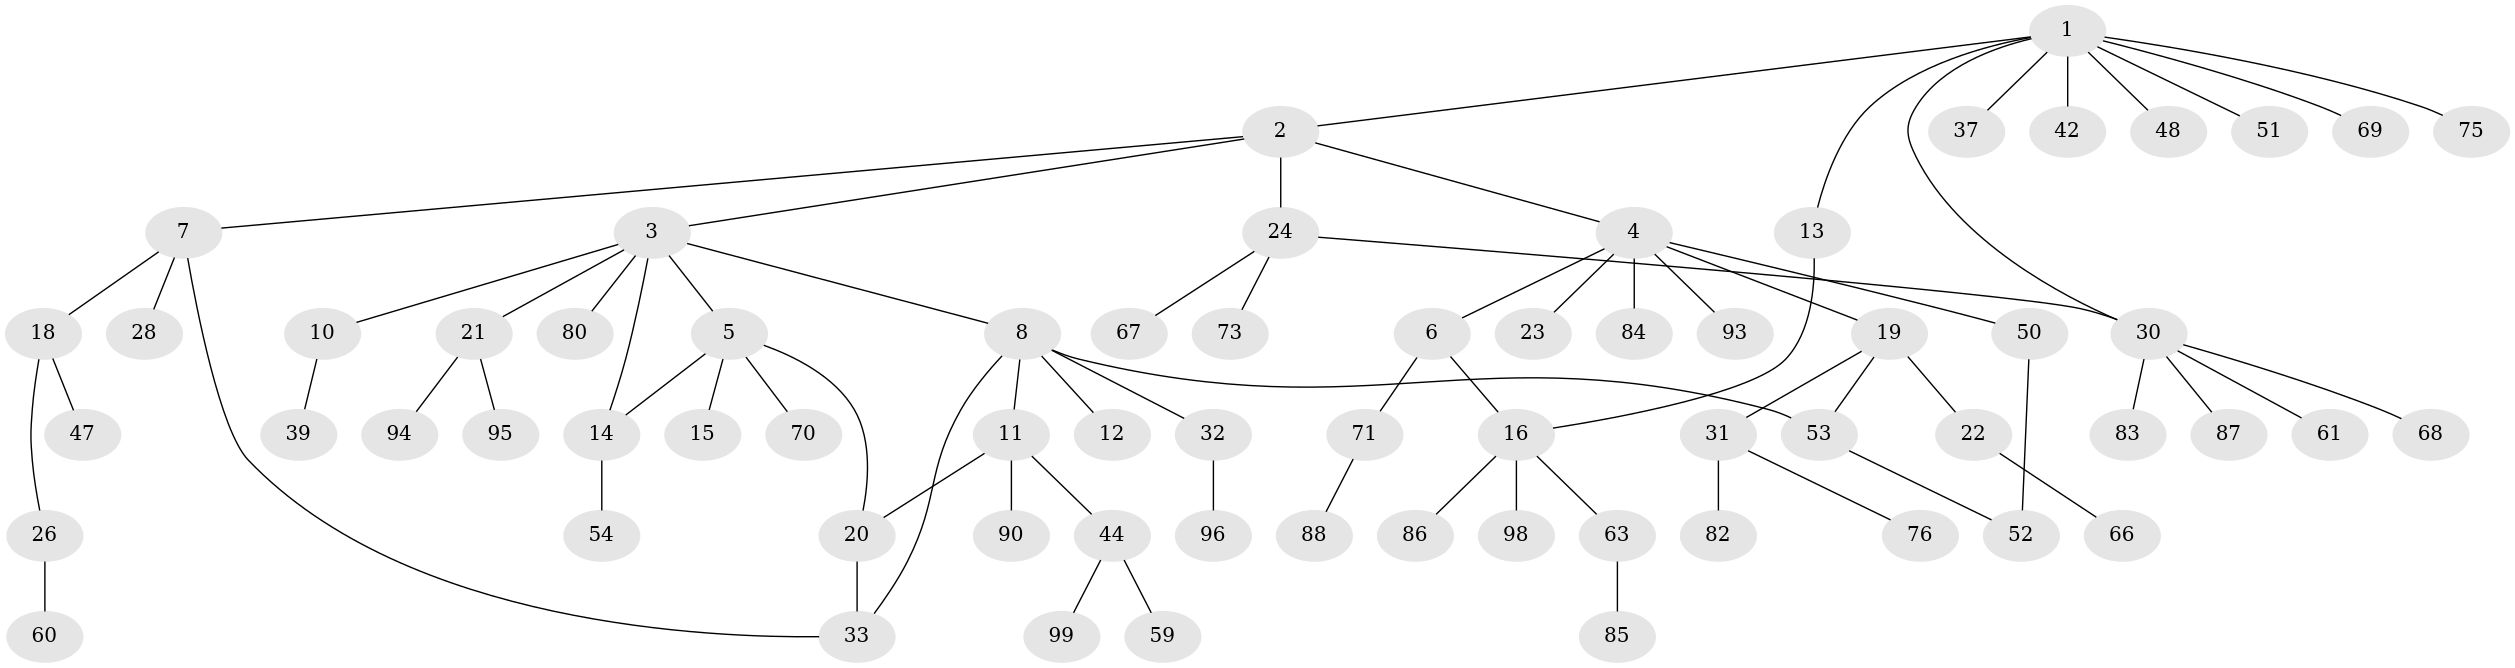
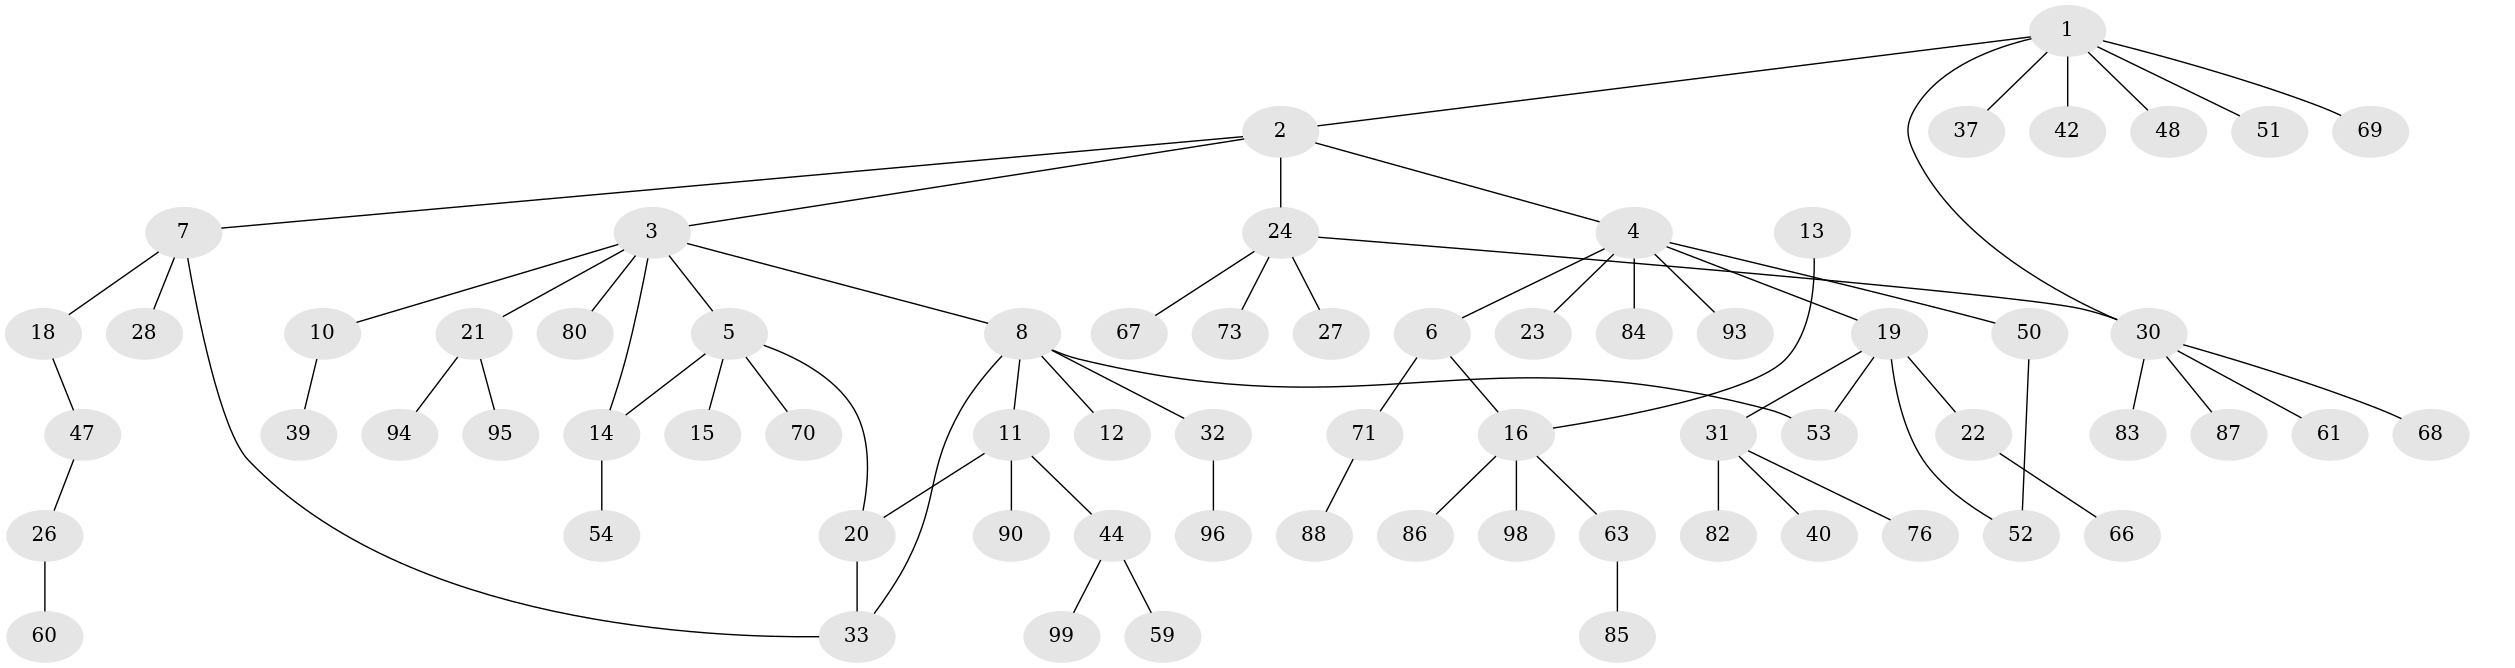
(1895, 88) -> none
(2472, 132) -> none
none -> (1331, 334)
(31, 435) -> (64, 485)
(1920, 485) -> (1919, 454)
none -> (1819, 536)
